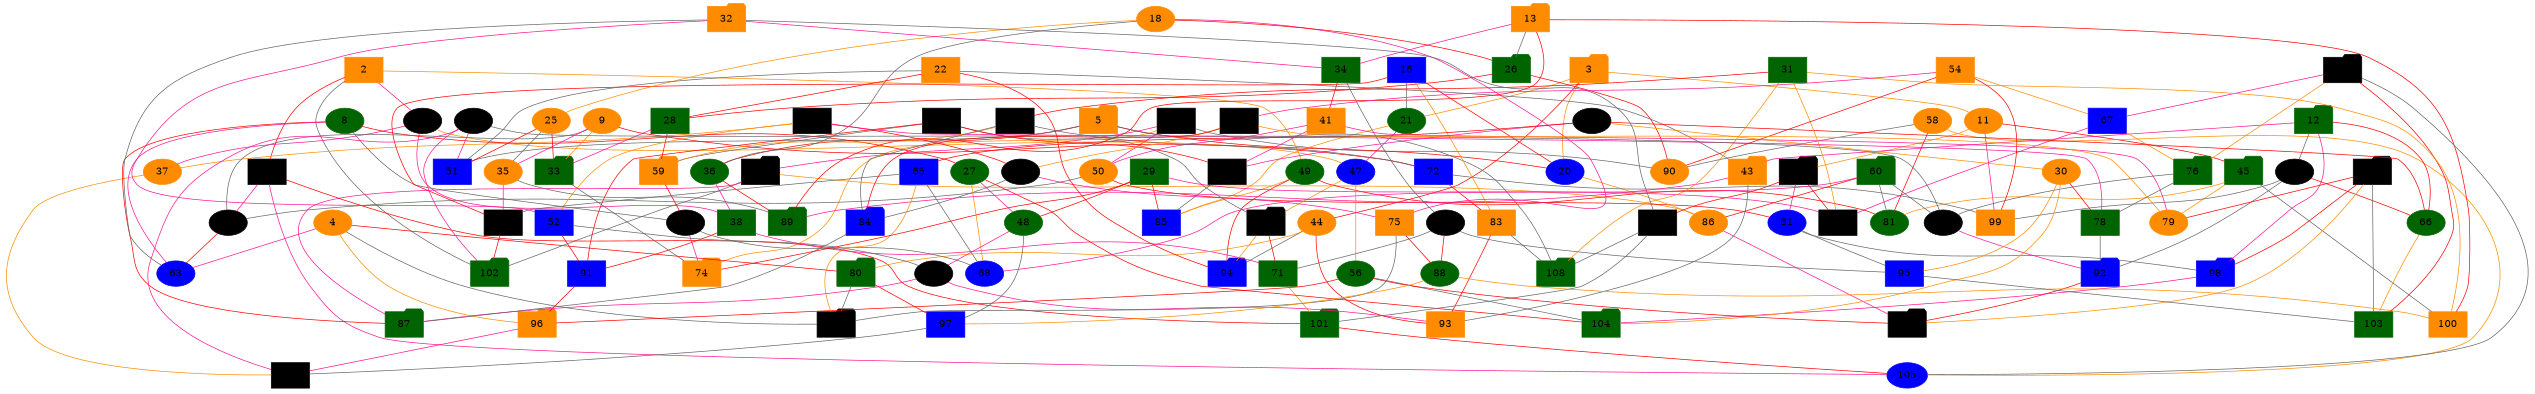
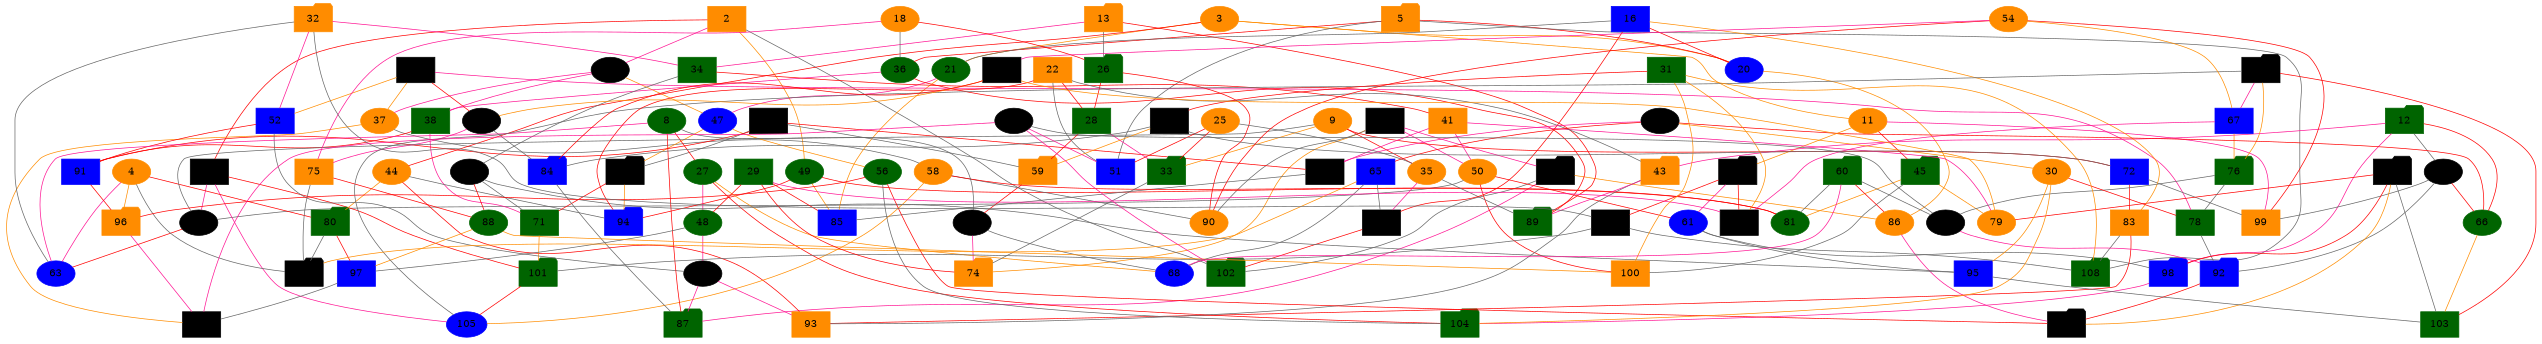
(2109, 30) -> (1529, 250)
(848, 48) -> none
(1589, 70) -> (1220, 19)
(1955, 70) -> (2009, 19)
none -> (657, 146)
(537, 154) -> (1375, 144)
